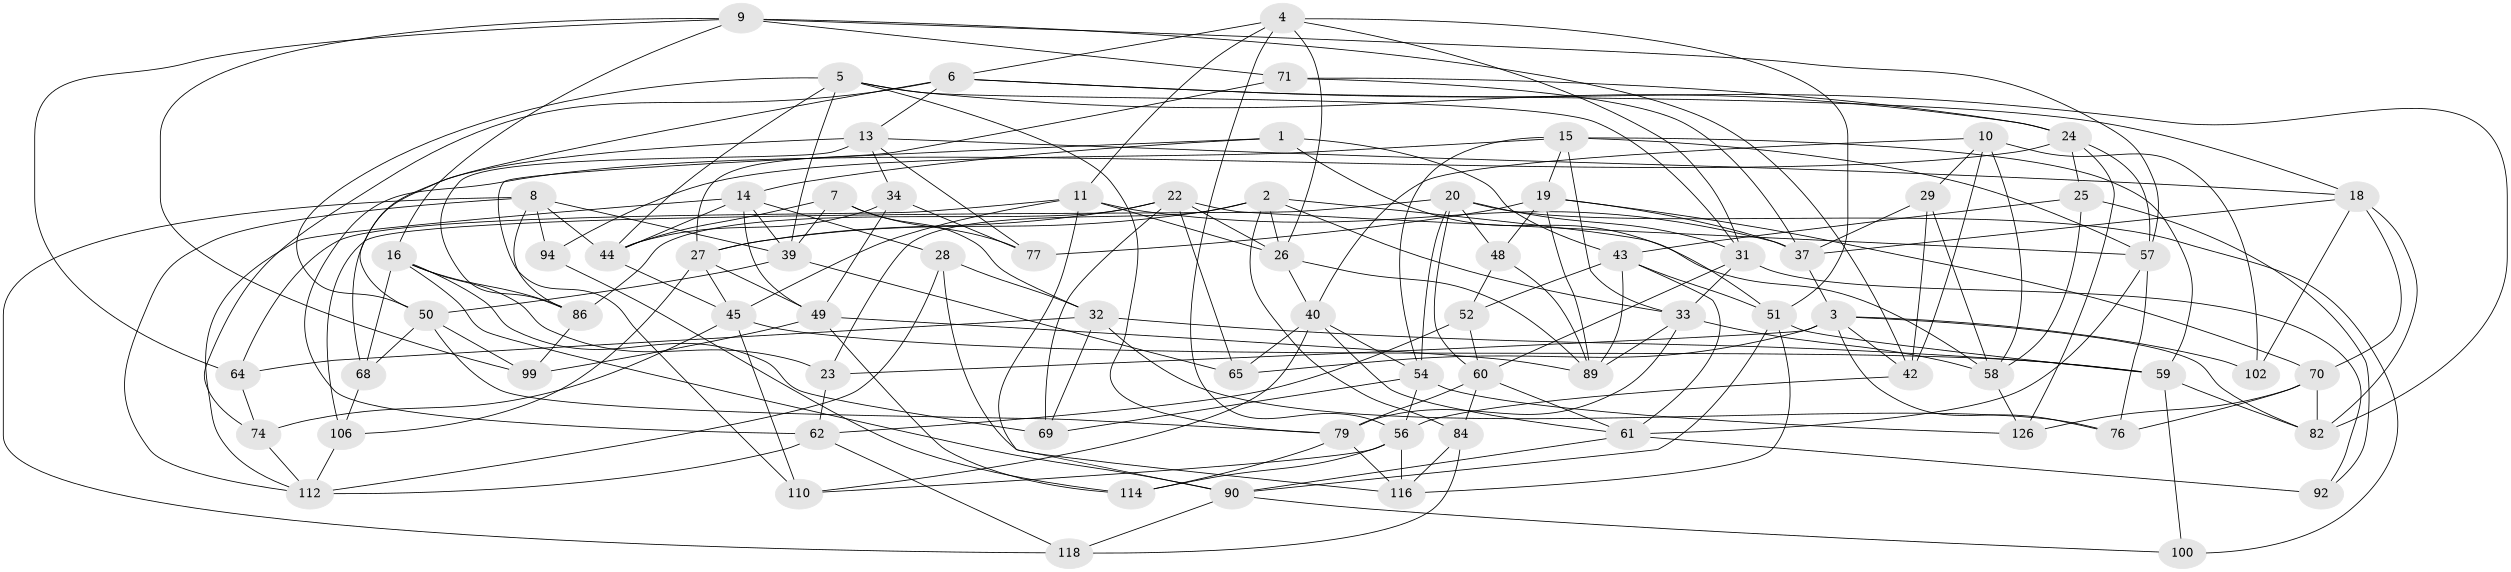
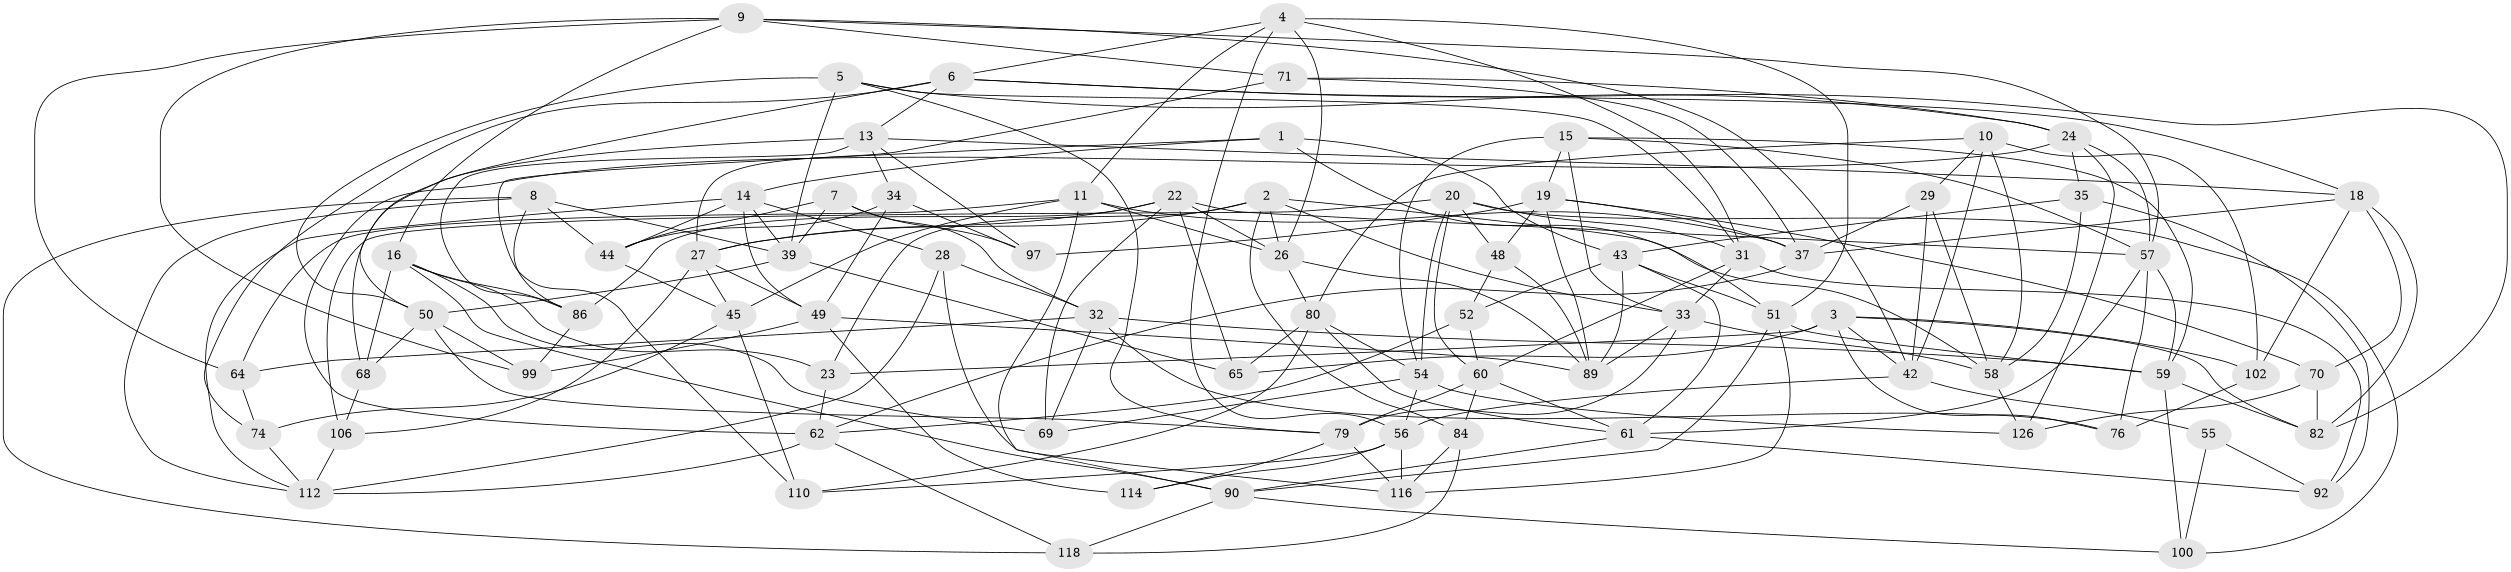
(727, 152) -> none
(2082, 197) -> (2082, 197)
(548, 256) -> none
(1034, 256) -> (1034, 256)
(1818, 286) -> (1280, 302)
(1313, 316) -> (1313, 316)
(1239, 352) -> (2175, 313)
(2208, 412) -> (2192, 403)
none -> (2209, 435)
